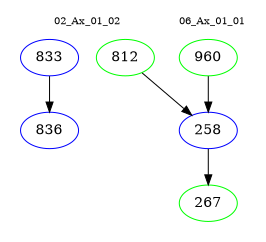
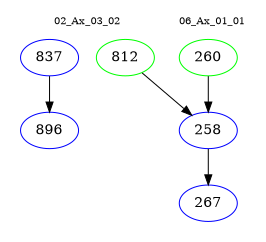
(87, 22) -> (87, 22)
(50, 58) -> (50, 58)
(208, 58) -> (208, 58)
(50, 130) -> (50, 130)
(208, 203) -> (208, 203)
